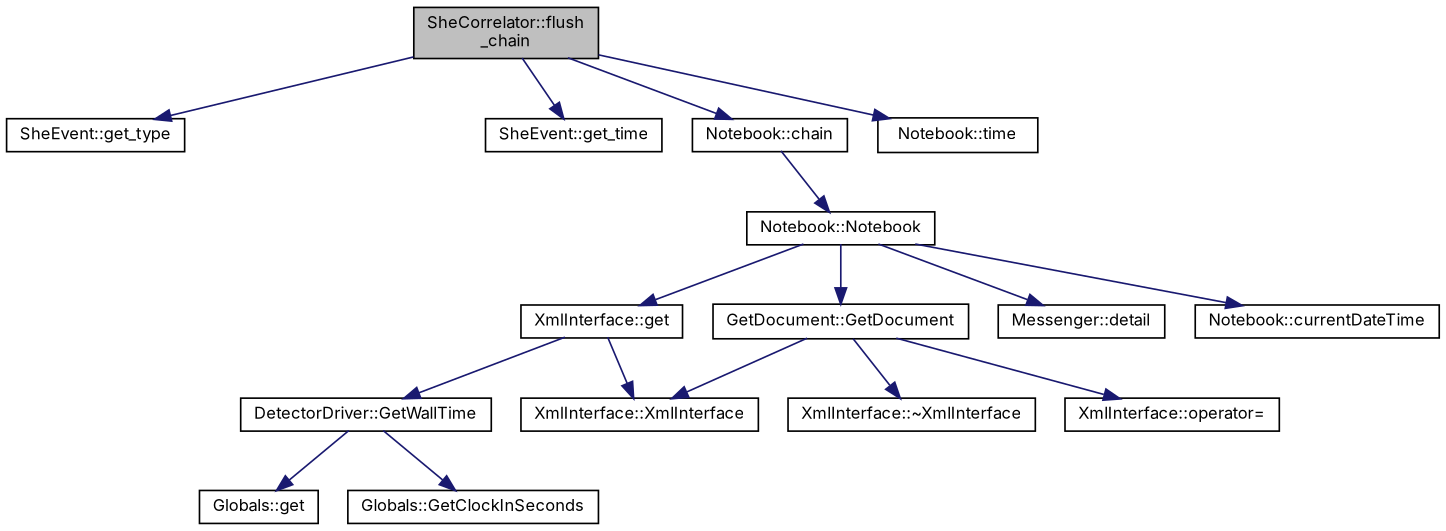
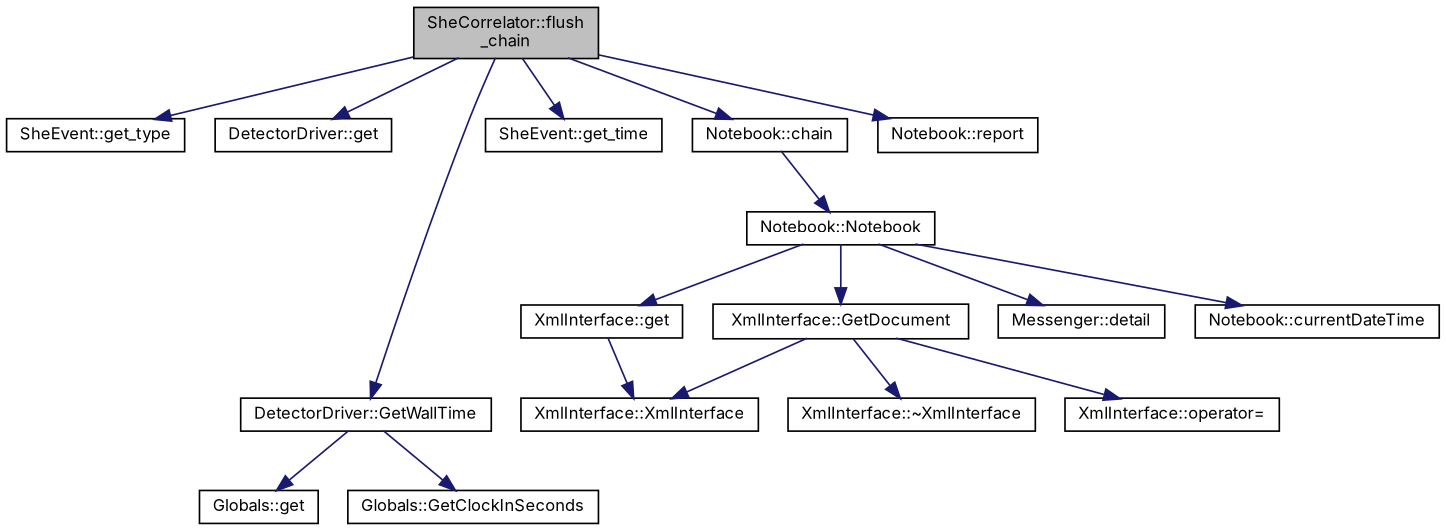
none -> (303, 135)
(958, 135) -> (958, 135)
(841, 321) -> (841, 321)
(492, 365) -> (432, 219)
